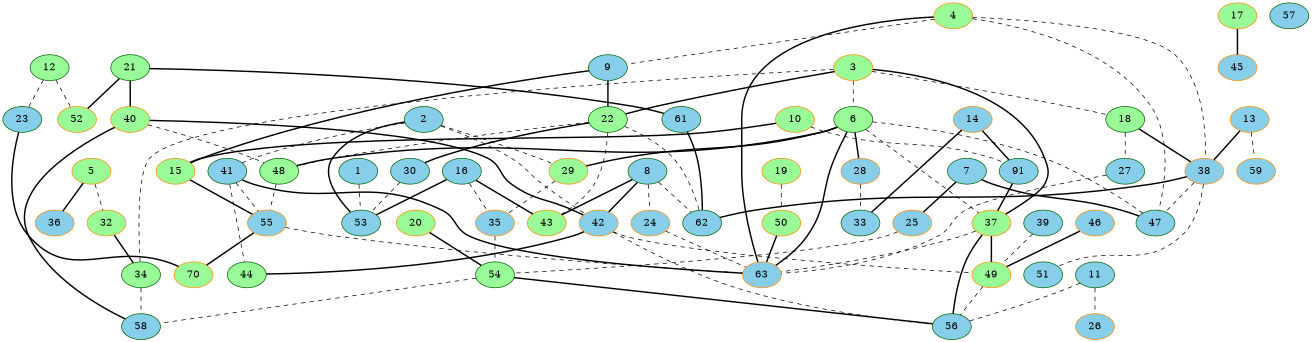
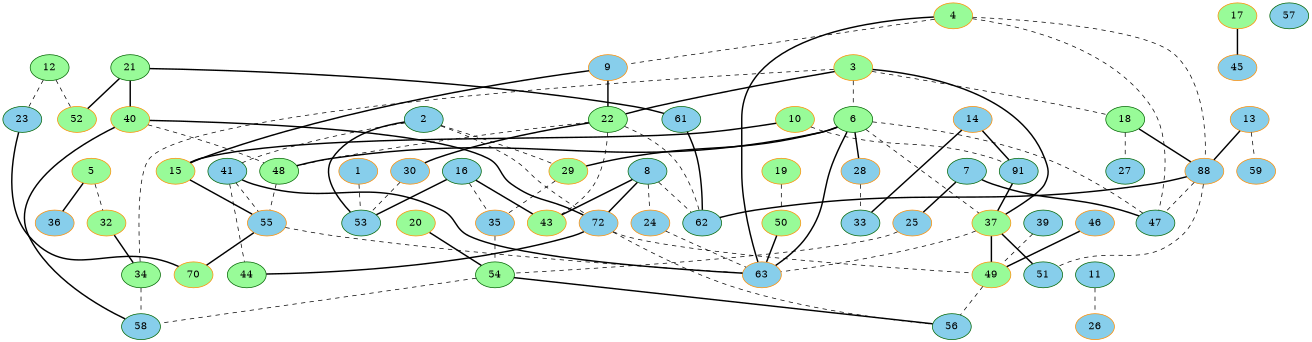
(608, 68) -> (608, 68)
(358, 171) -> (358, 171)
(410, 171) -> (410, 171)
(1204, 171) -> (1204, 171)
(599, 223) -> (599, 223)
(947, 230) -> none
(963, 268) -> (1014, 246)
(1025, 304) -> none
